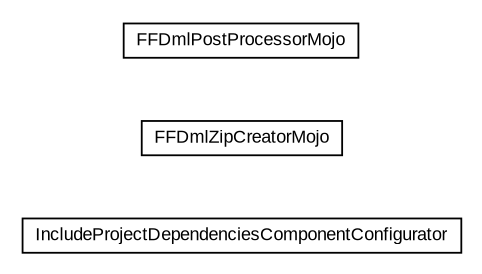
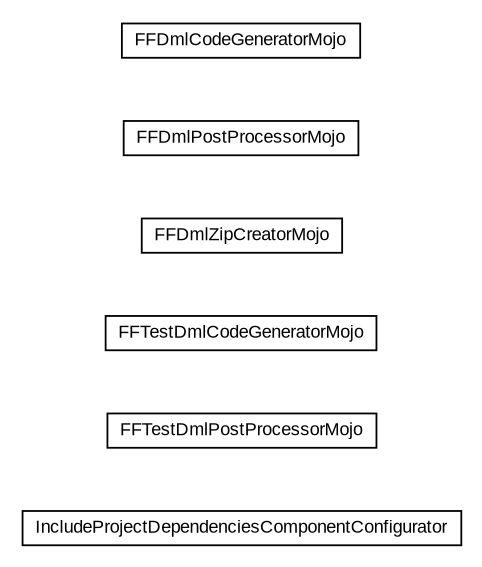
none -> (241, 40)
none -> (241, 332)
none -> (241, 430)
